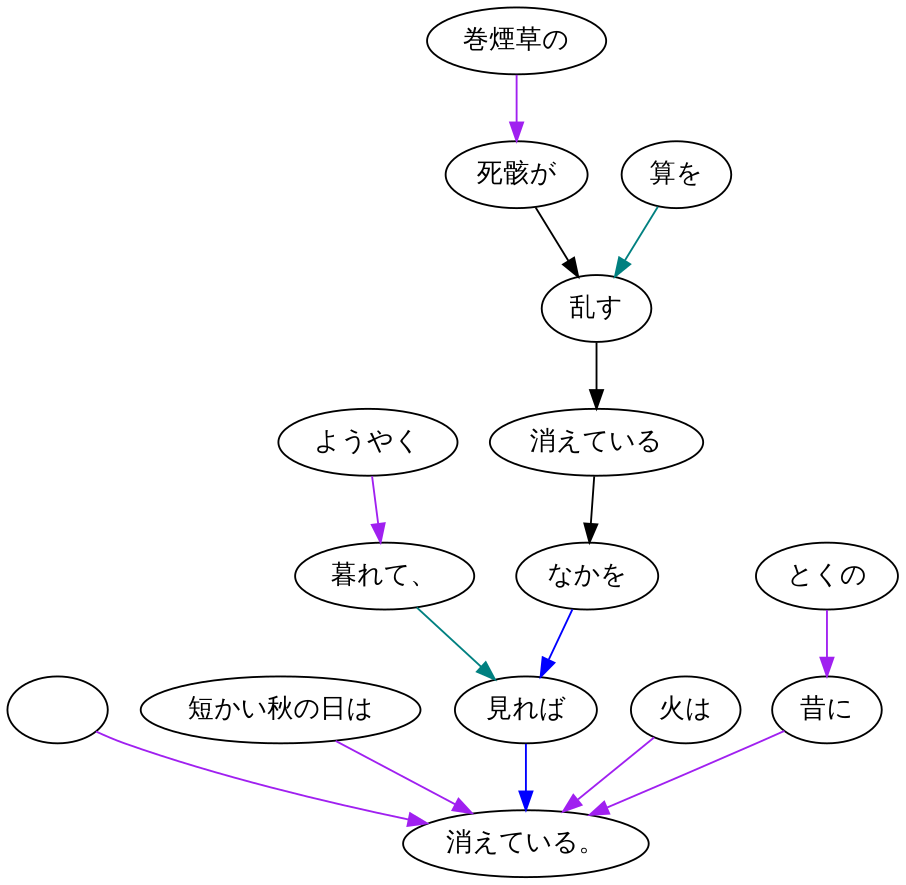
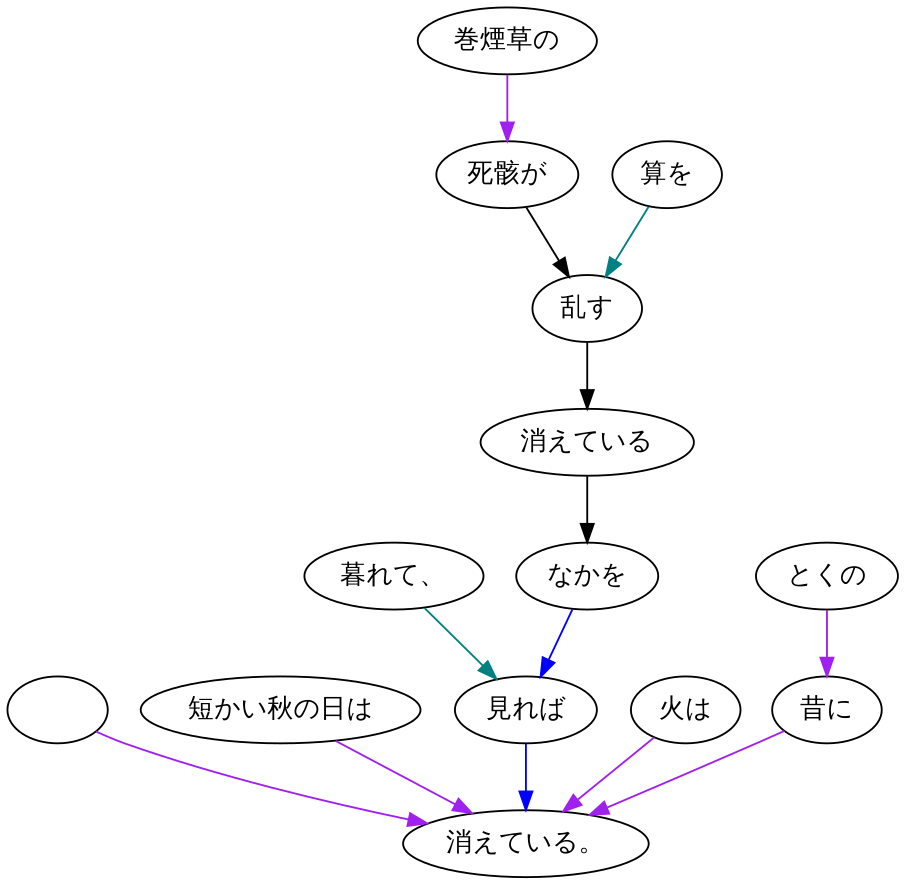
(368, 442) -> none
